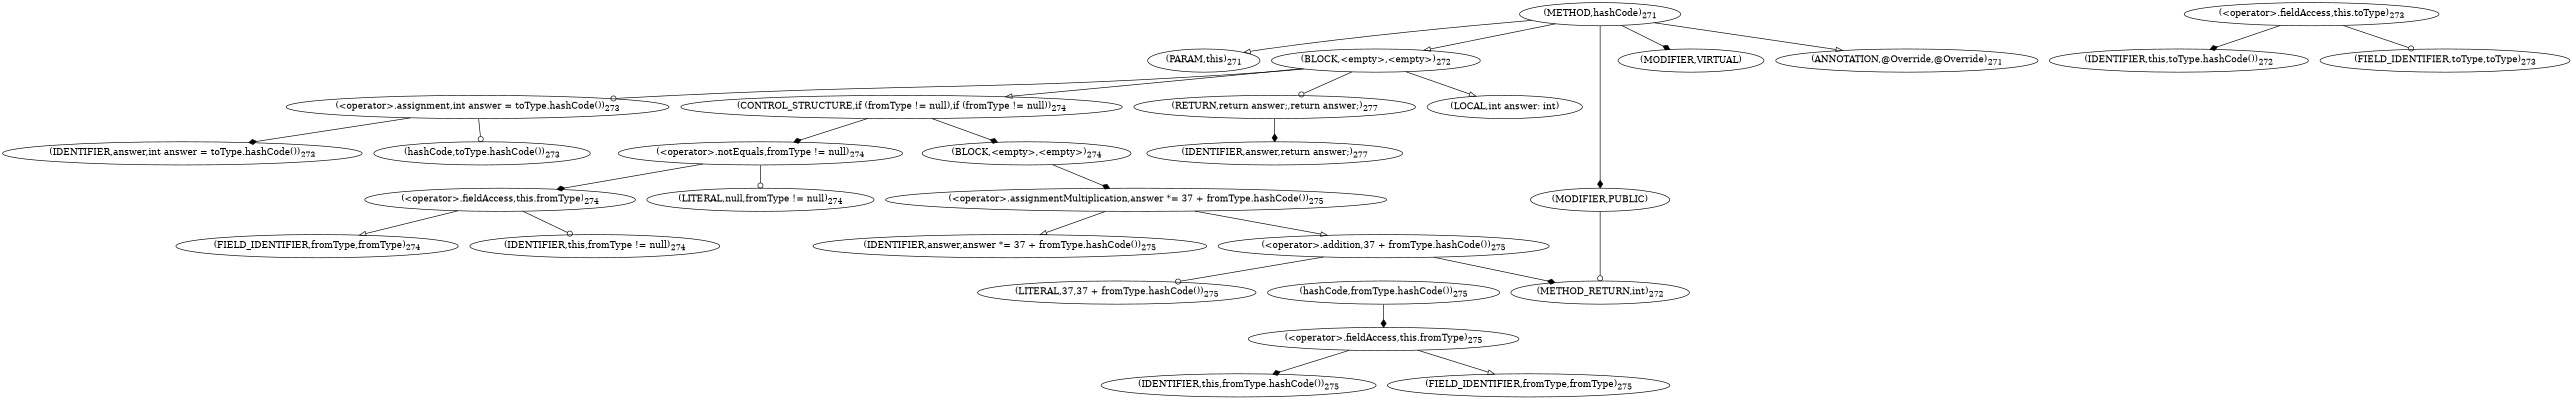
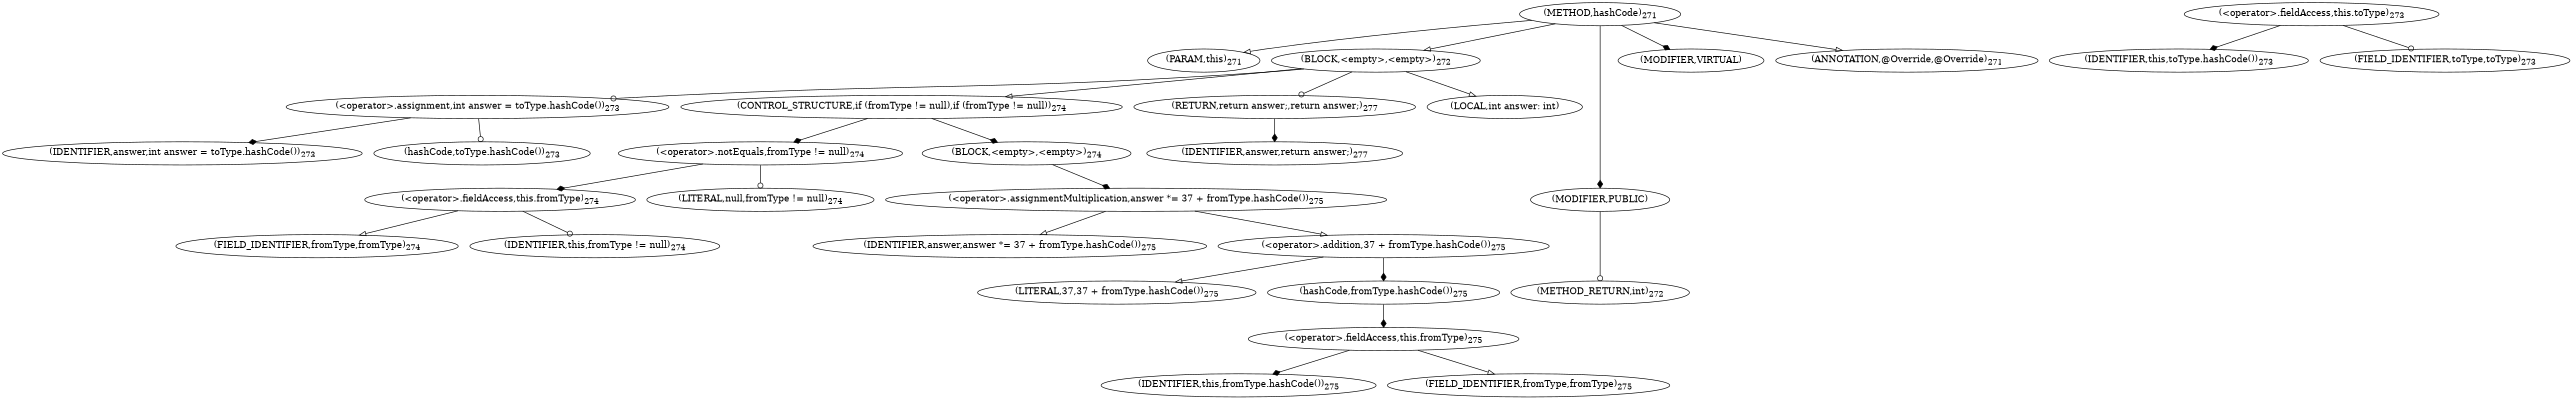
(2266, 60) -> (2266, 60)
(1252, 269) -> (1252, 269)
(1491, 269) -> (1384, 266)
